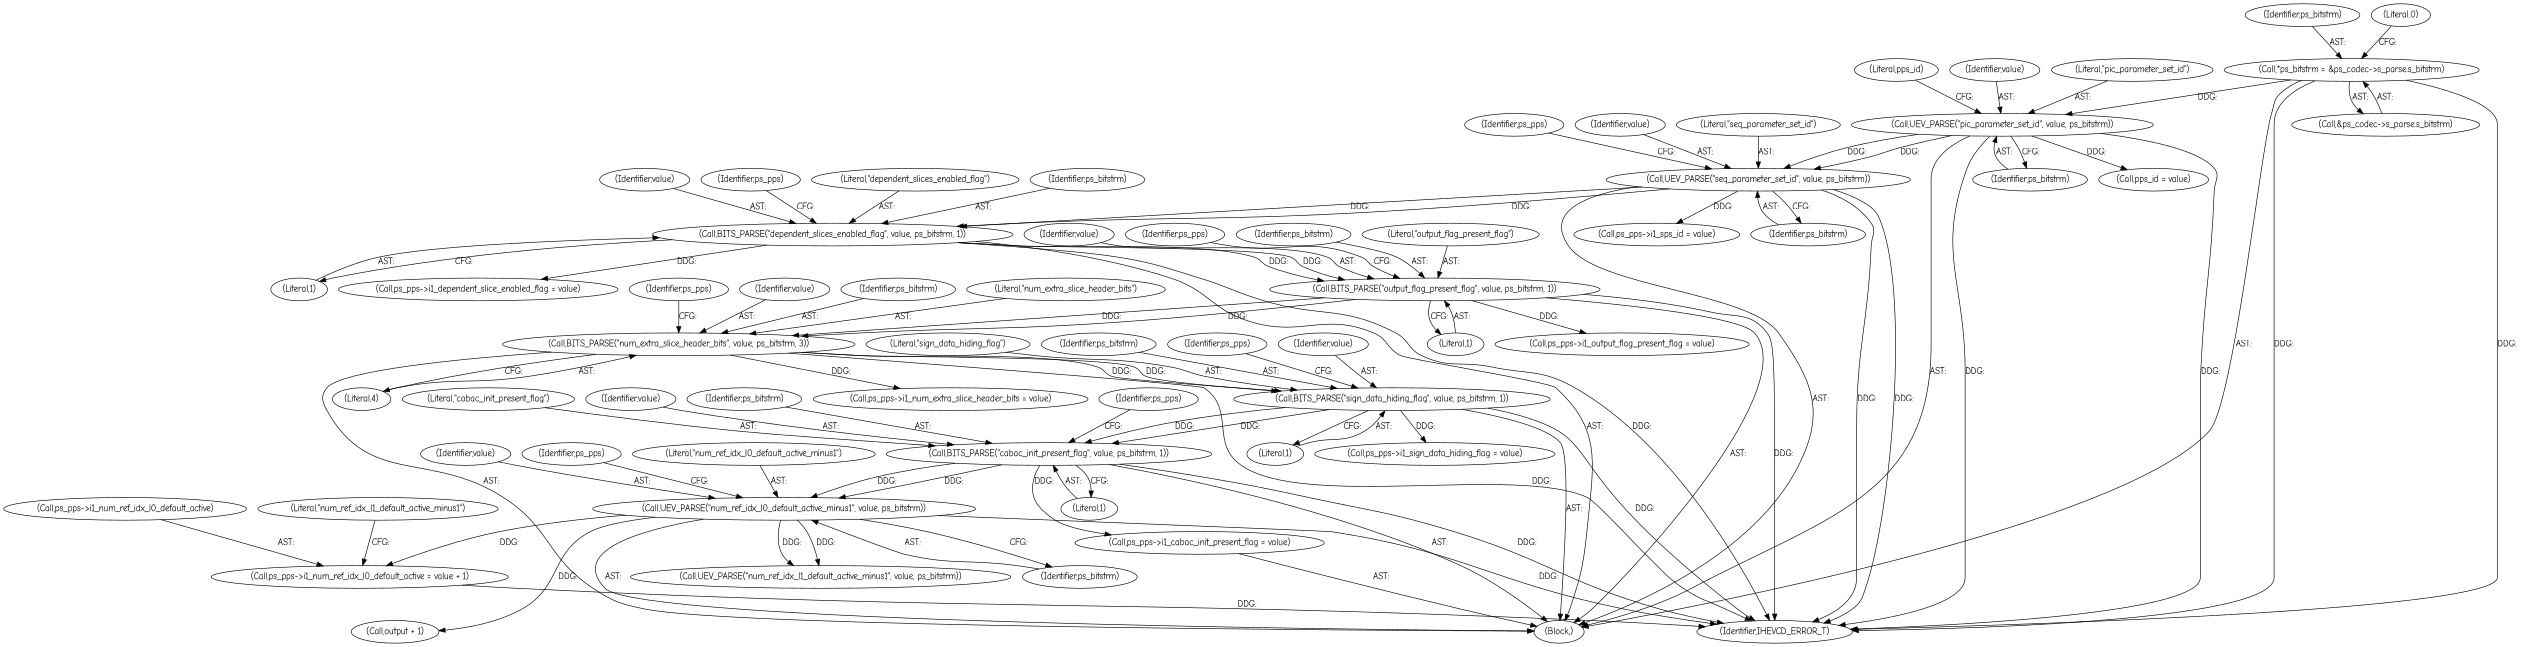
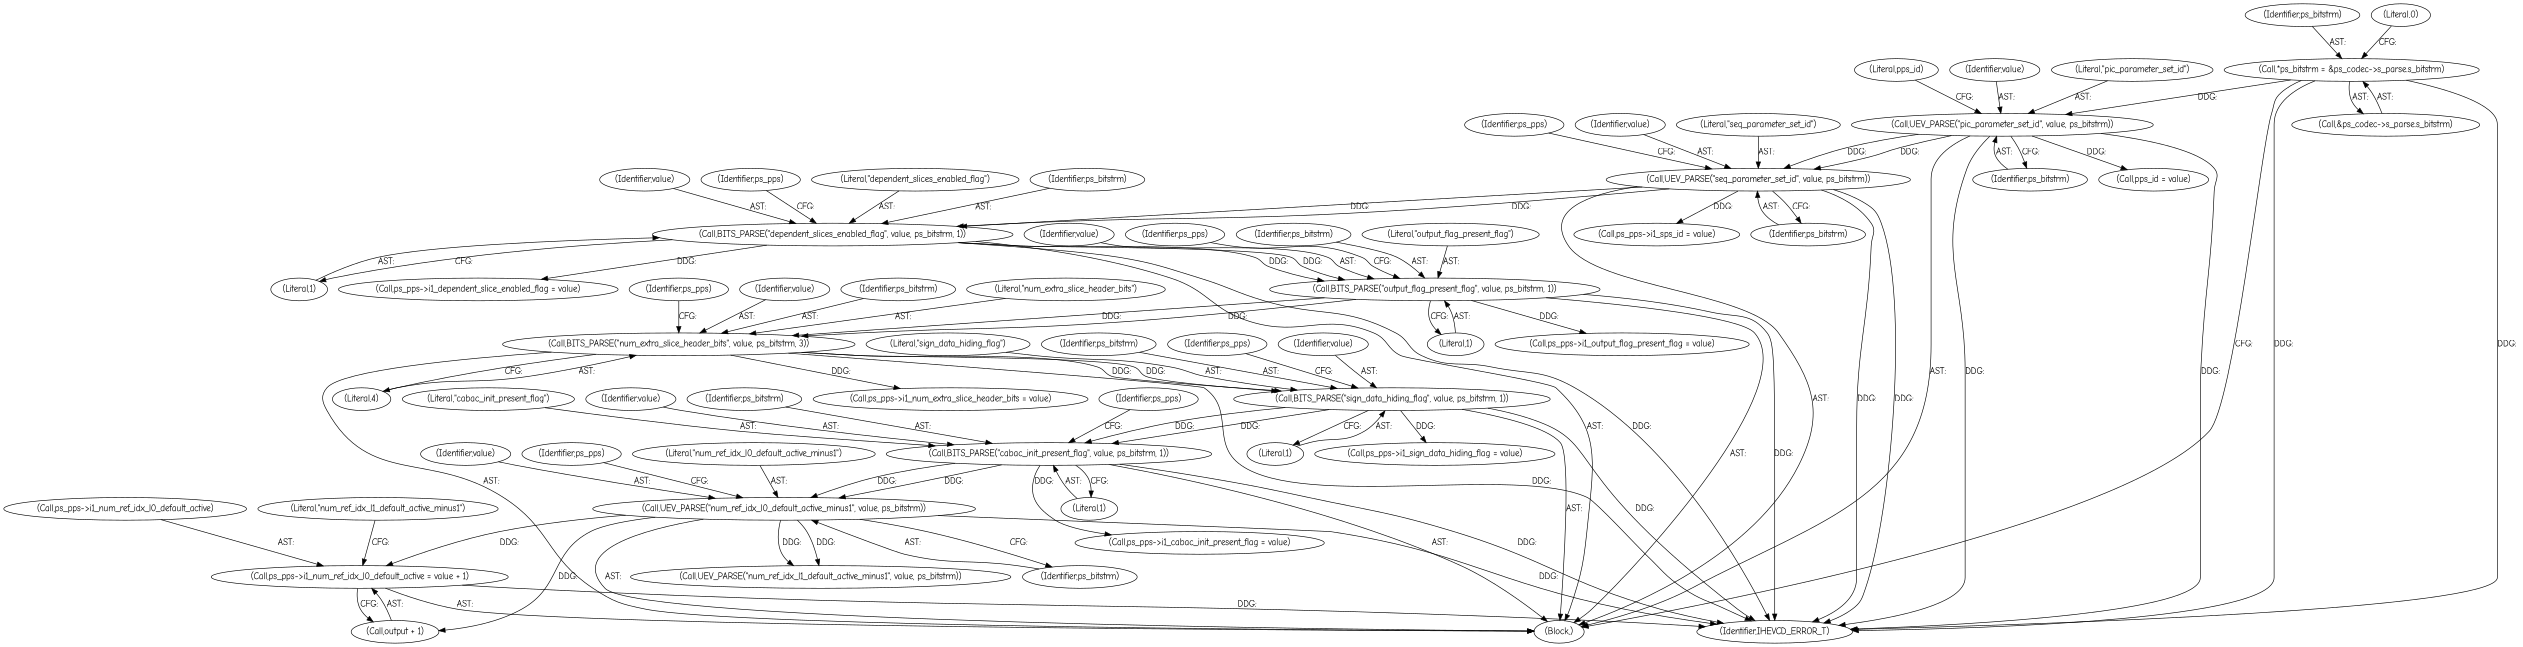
(2245, 344) -> (2245, 344)
(1384, 591) -> (783, 624)
none -> (359, 605)
none -> (385, 606)
